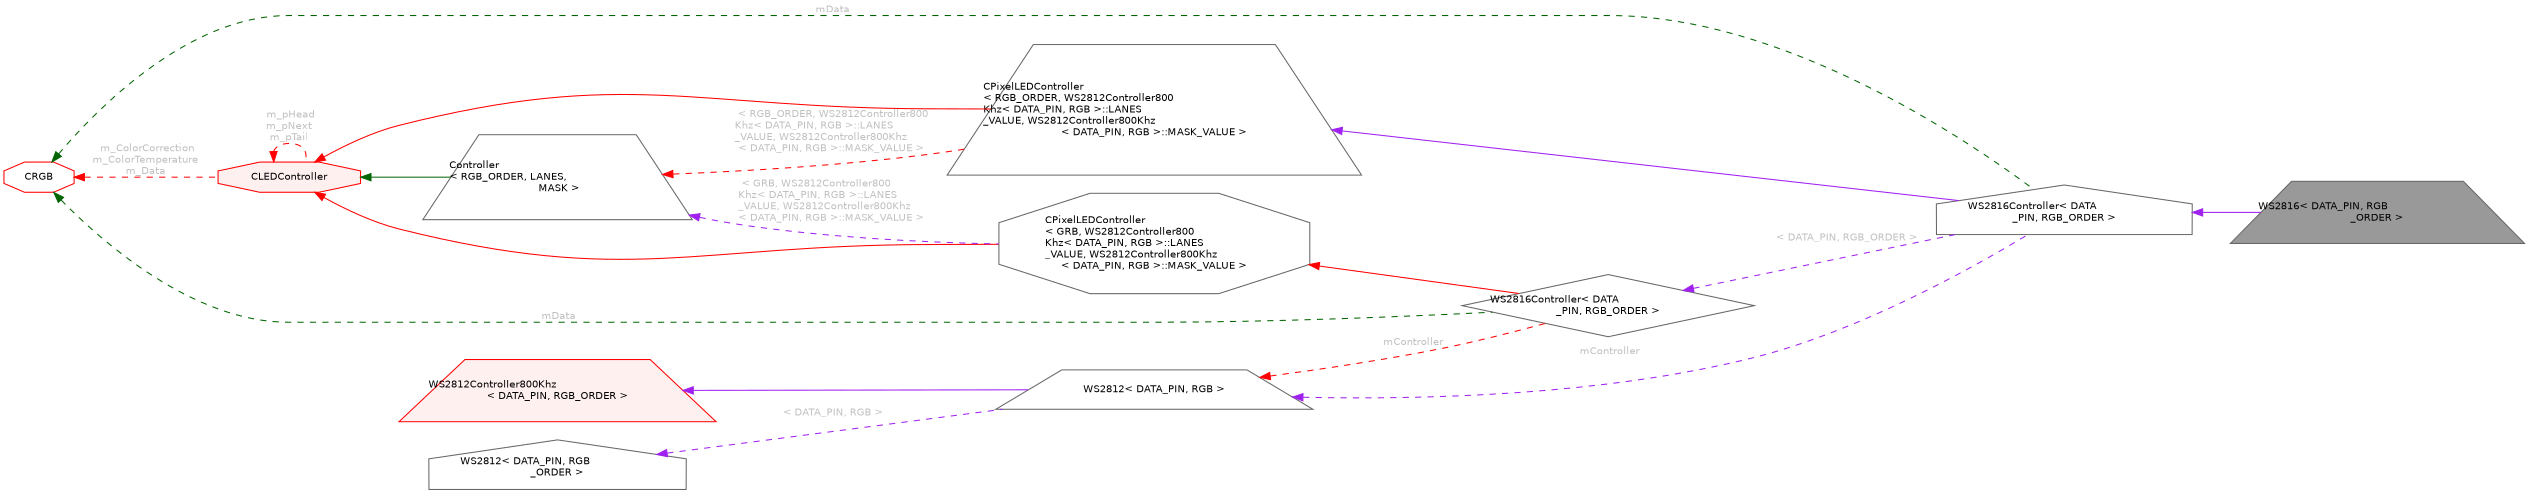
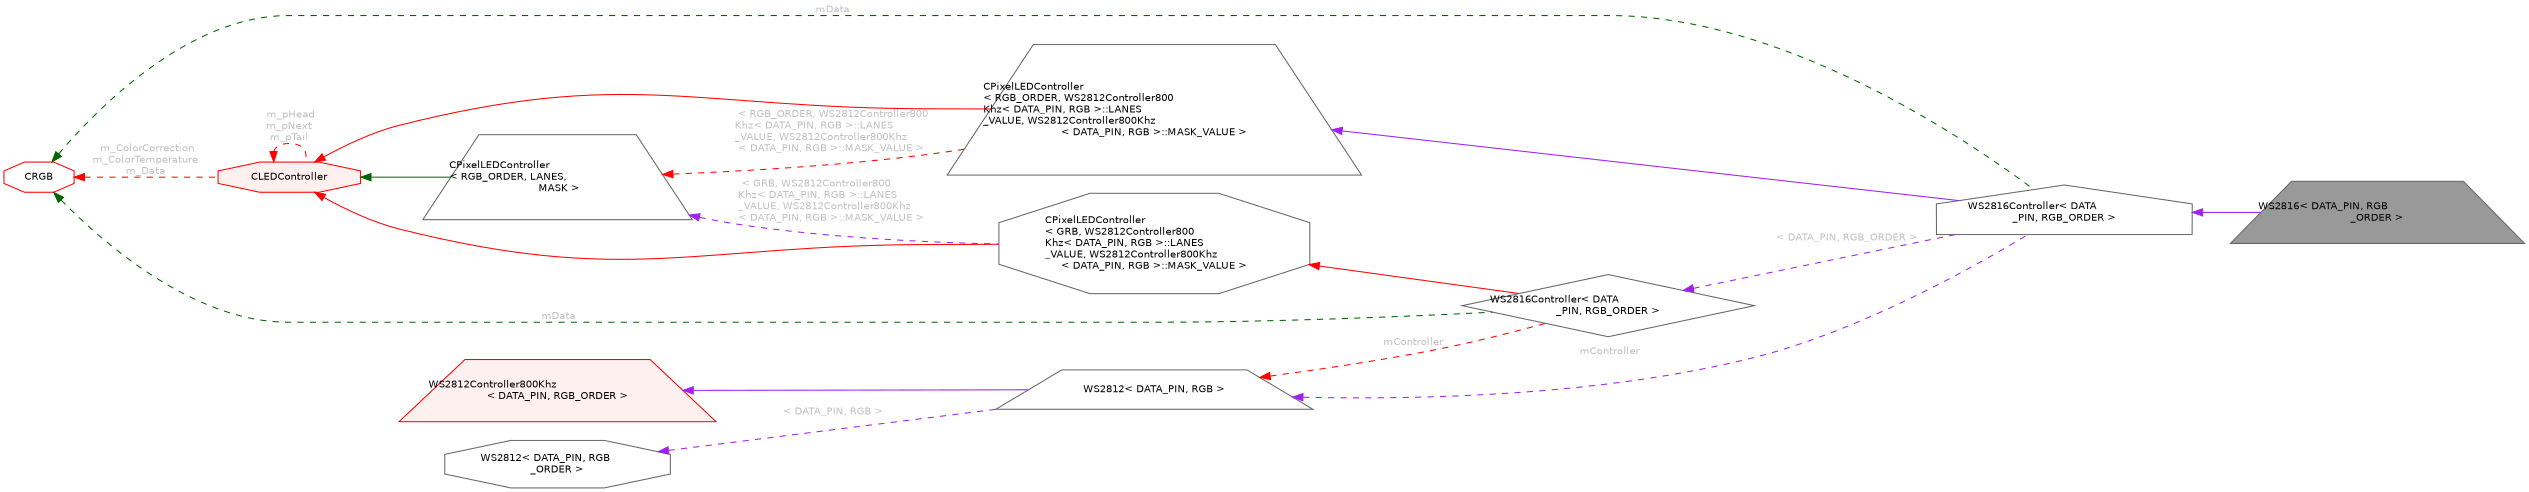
(558, 177) -> (558, 177)
(558, 467) -> (558, 464)
